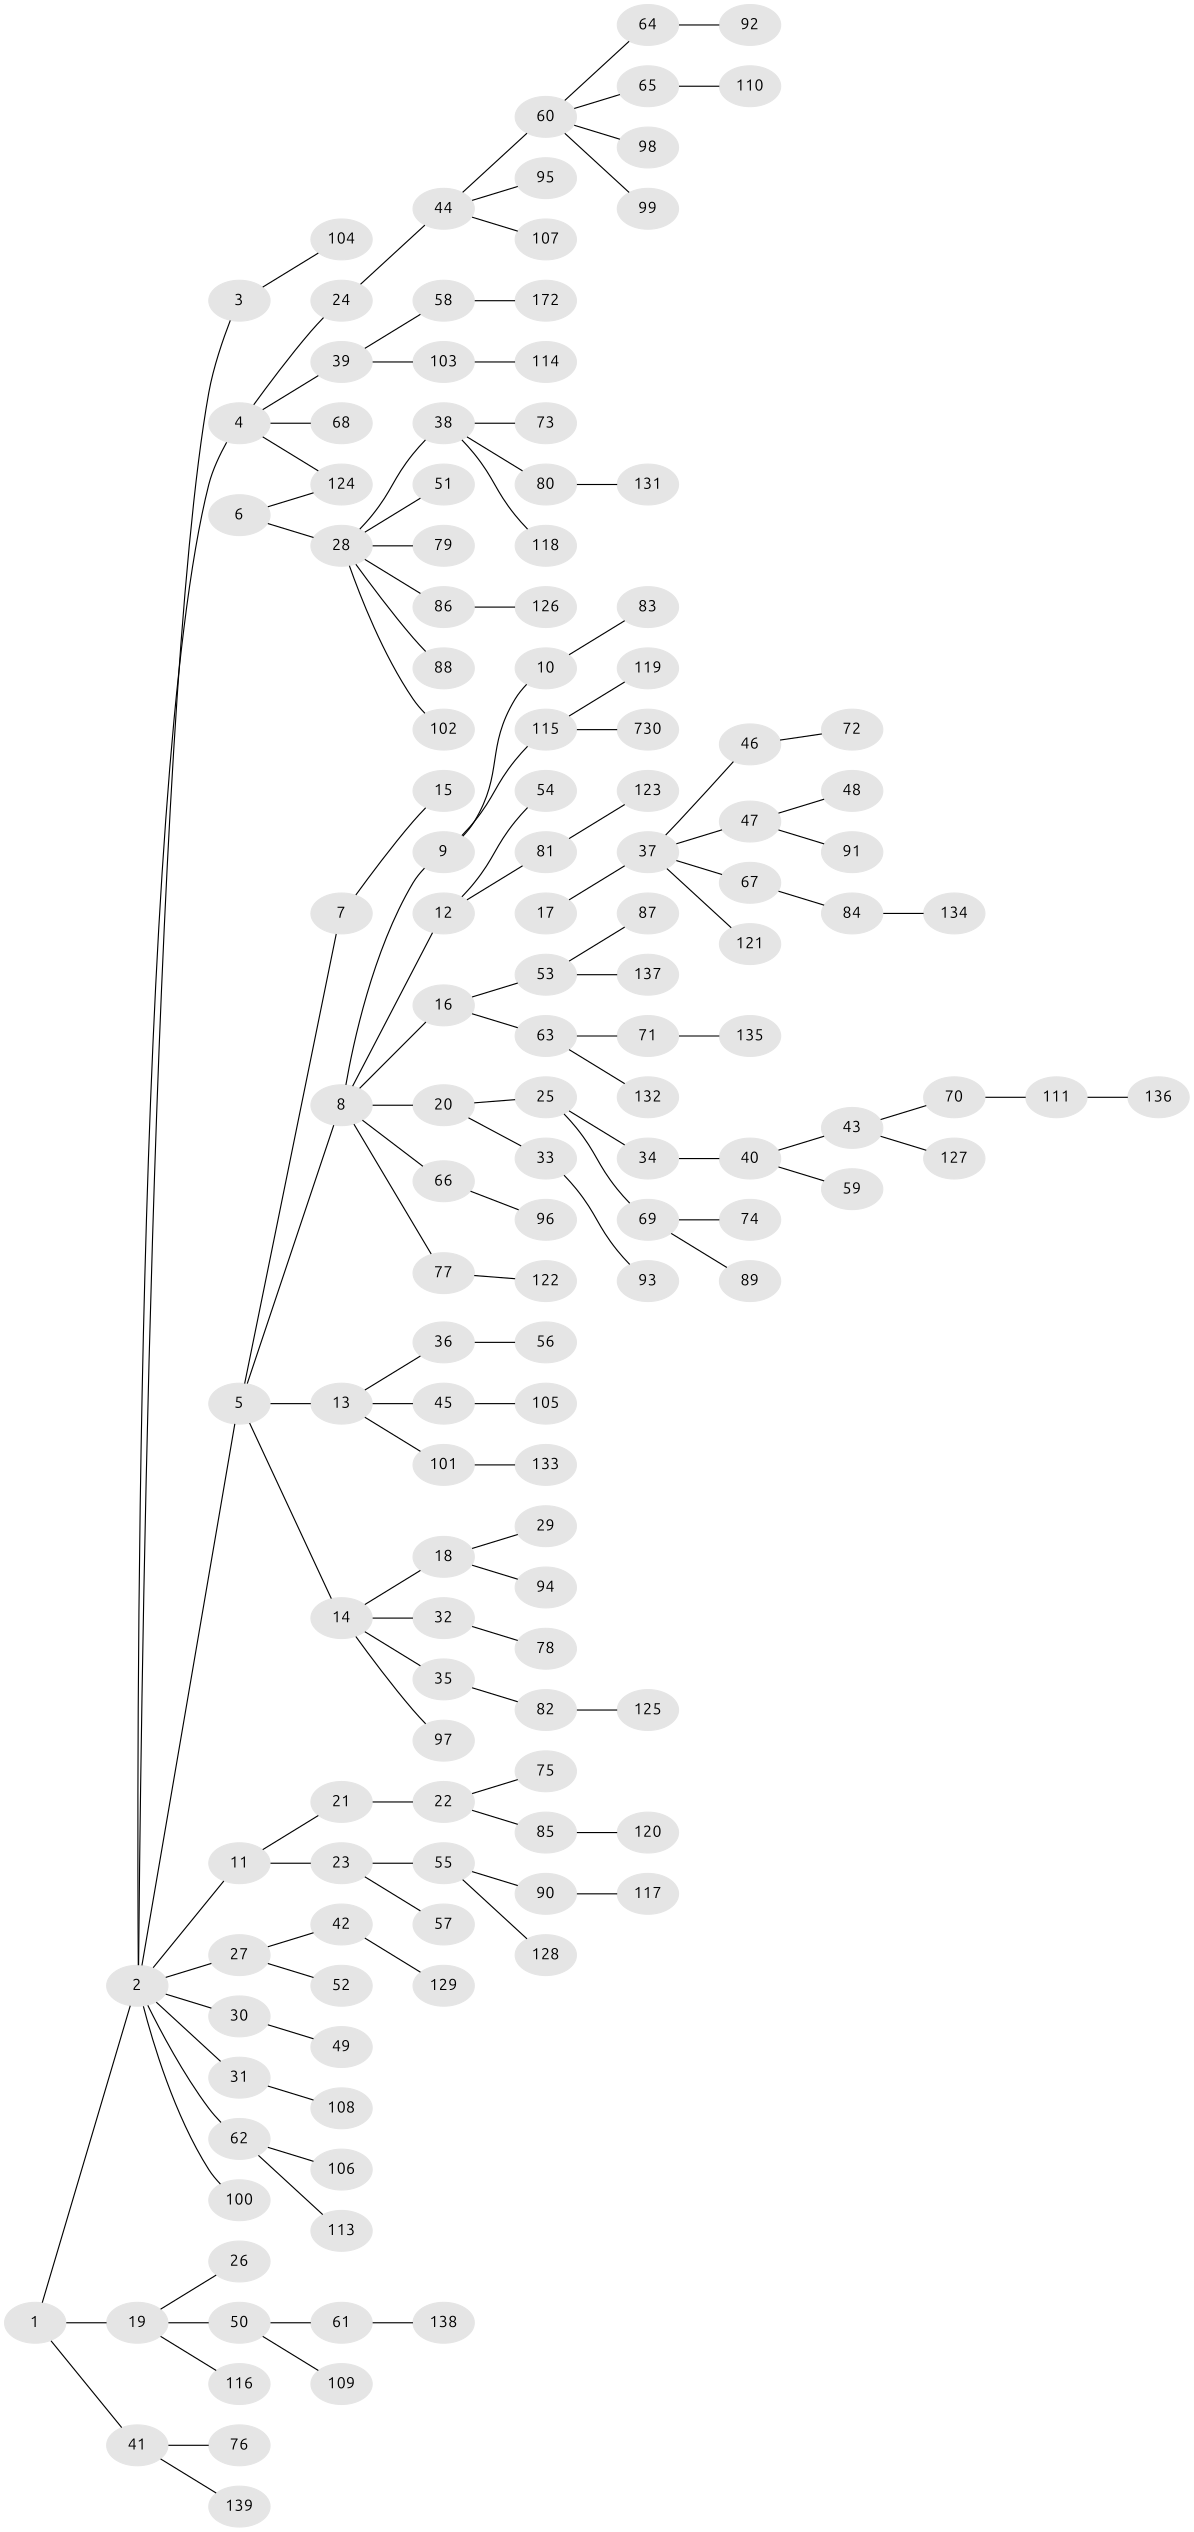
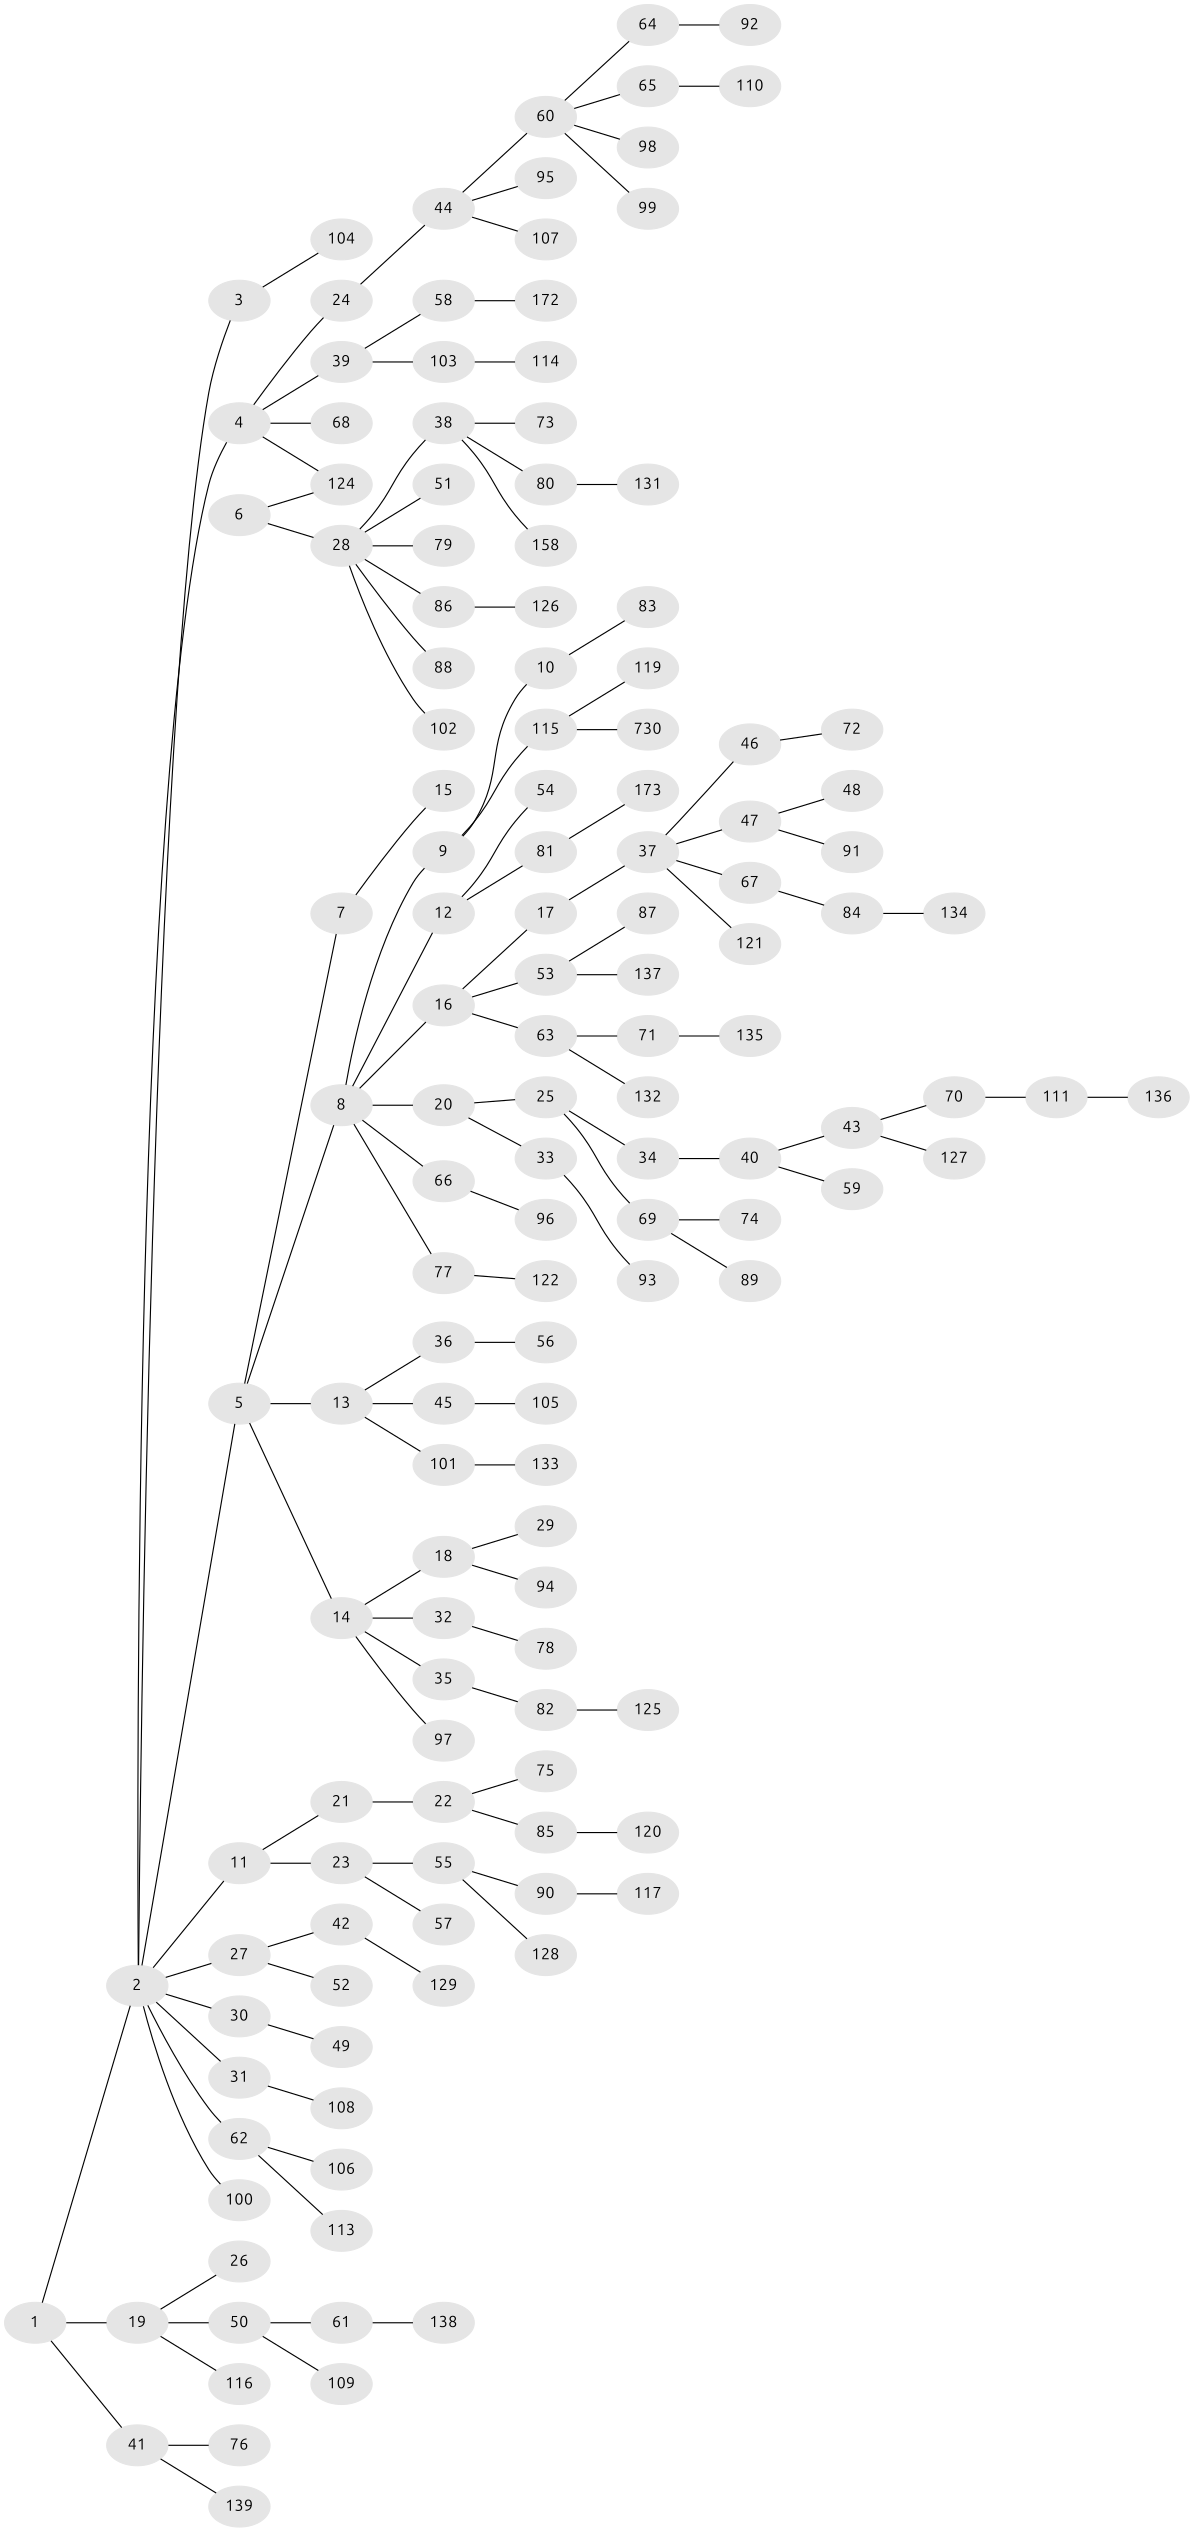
(546, 546) -> (546, 546)
(648, 791) -> (648, 791)
none -> (495, 959)
